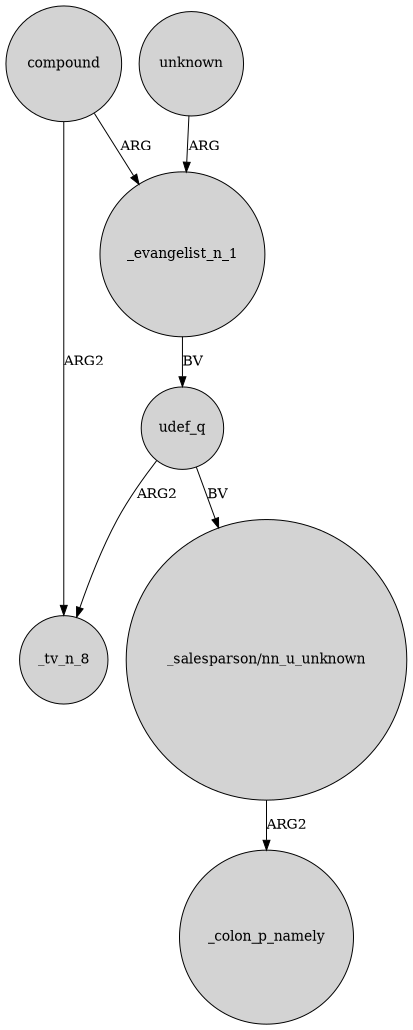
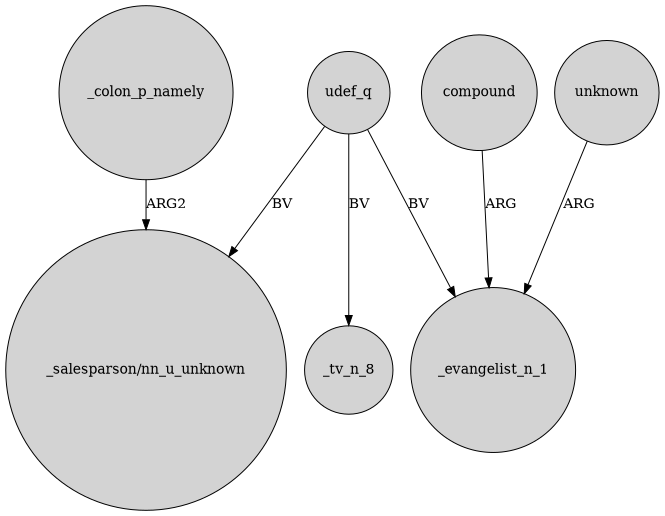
(182, 357) -> (409, 209)
(64, 363) -> none
(157, 494) -> (359, 205)
(266, 820) -> (146, 200)
